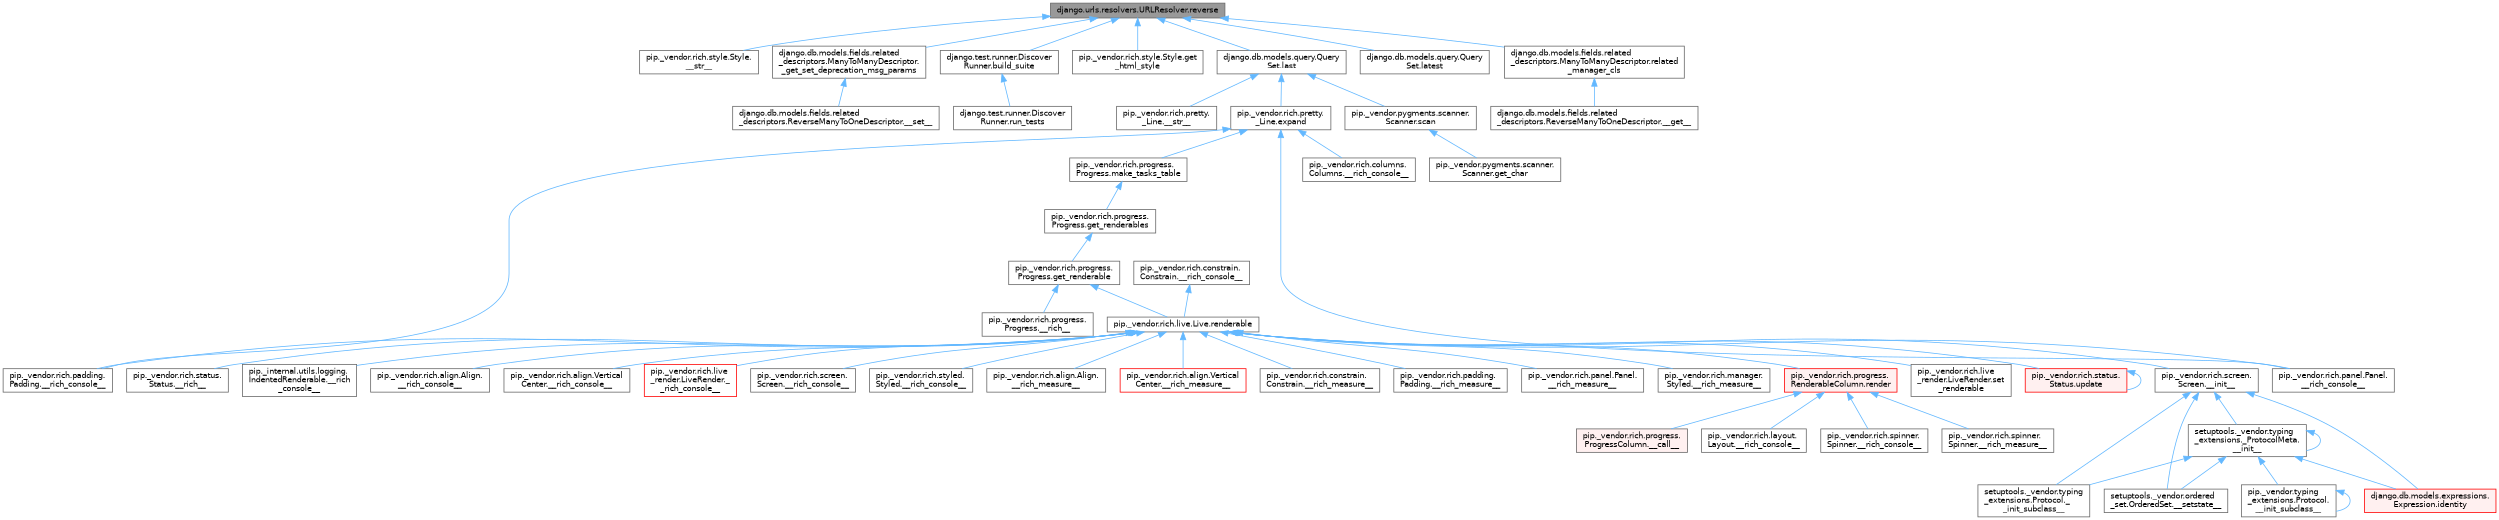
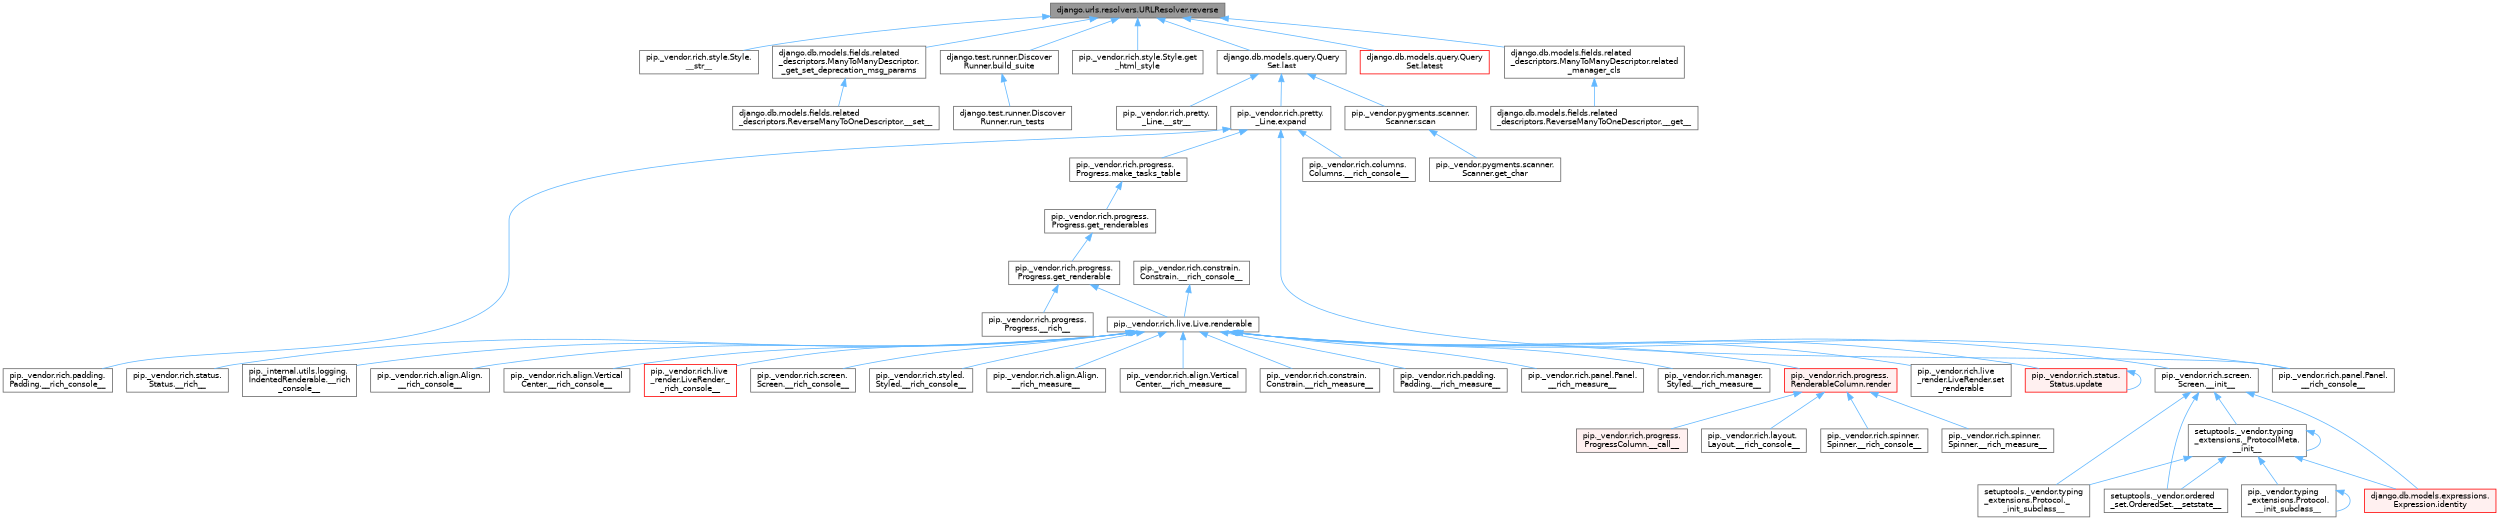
(1425, 62) -> (1425, 62)
(614, 341) -> none
(1183, 380) -> (1183, 380)
